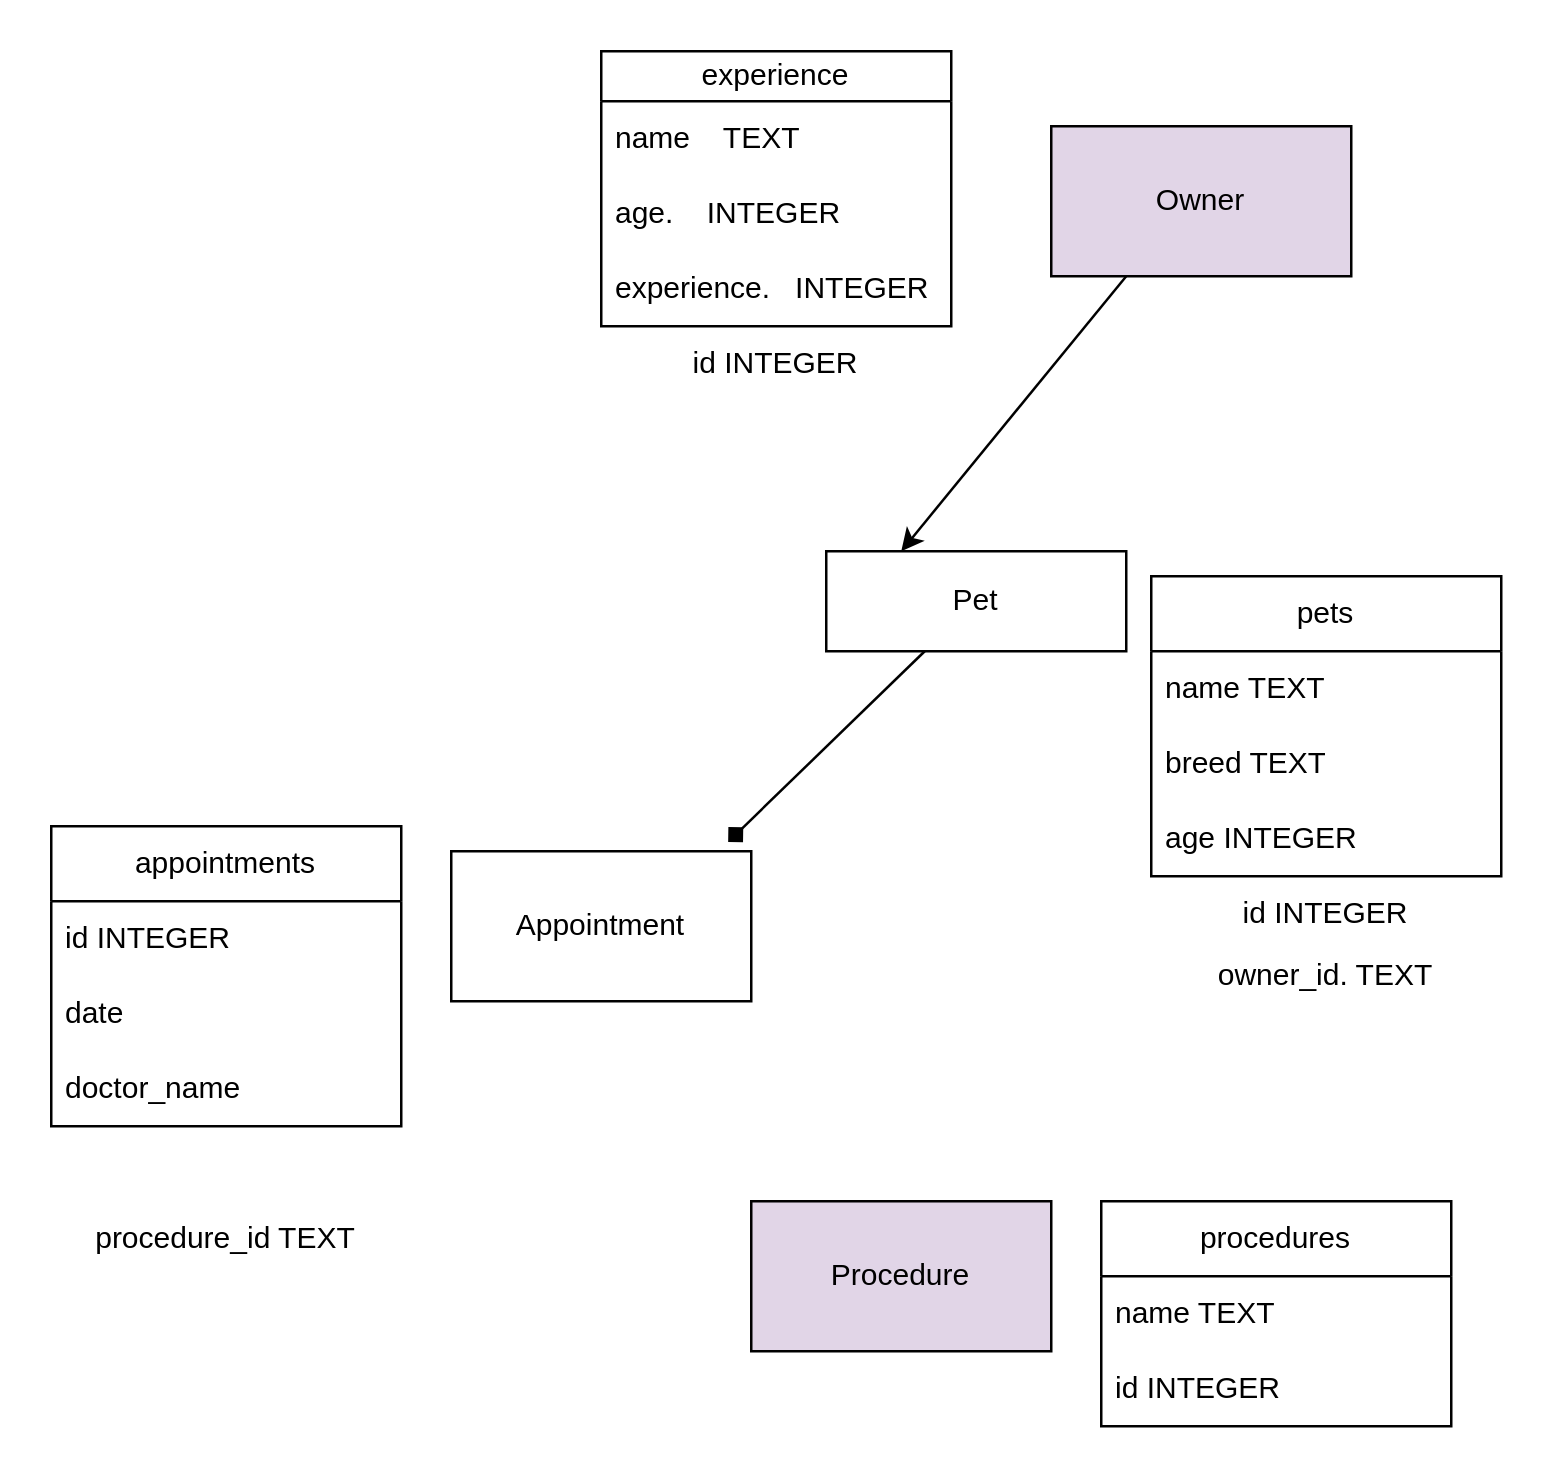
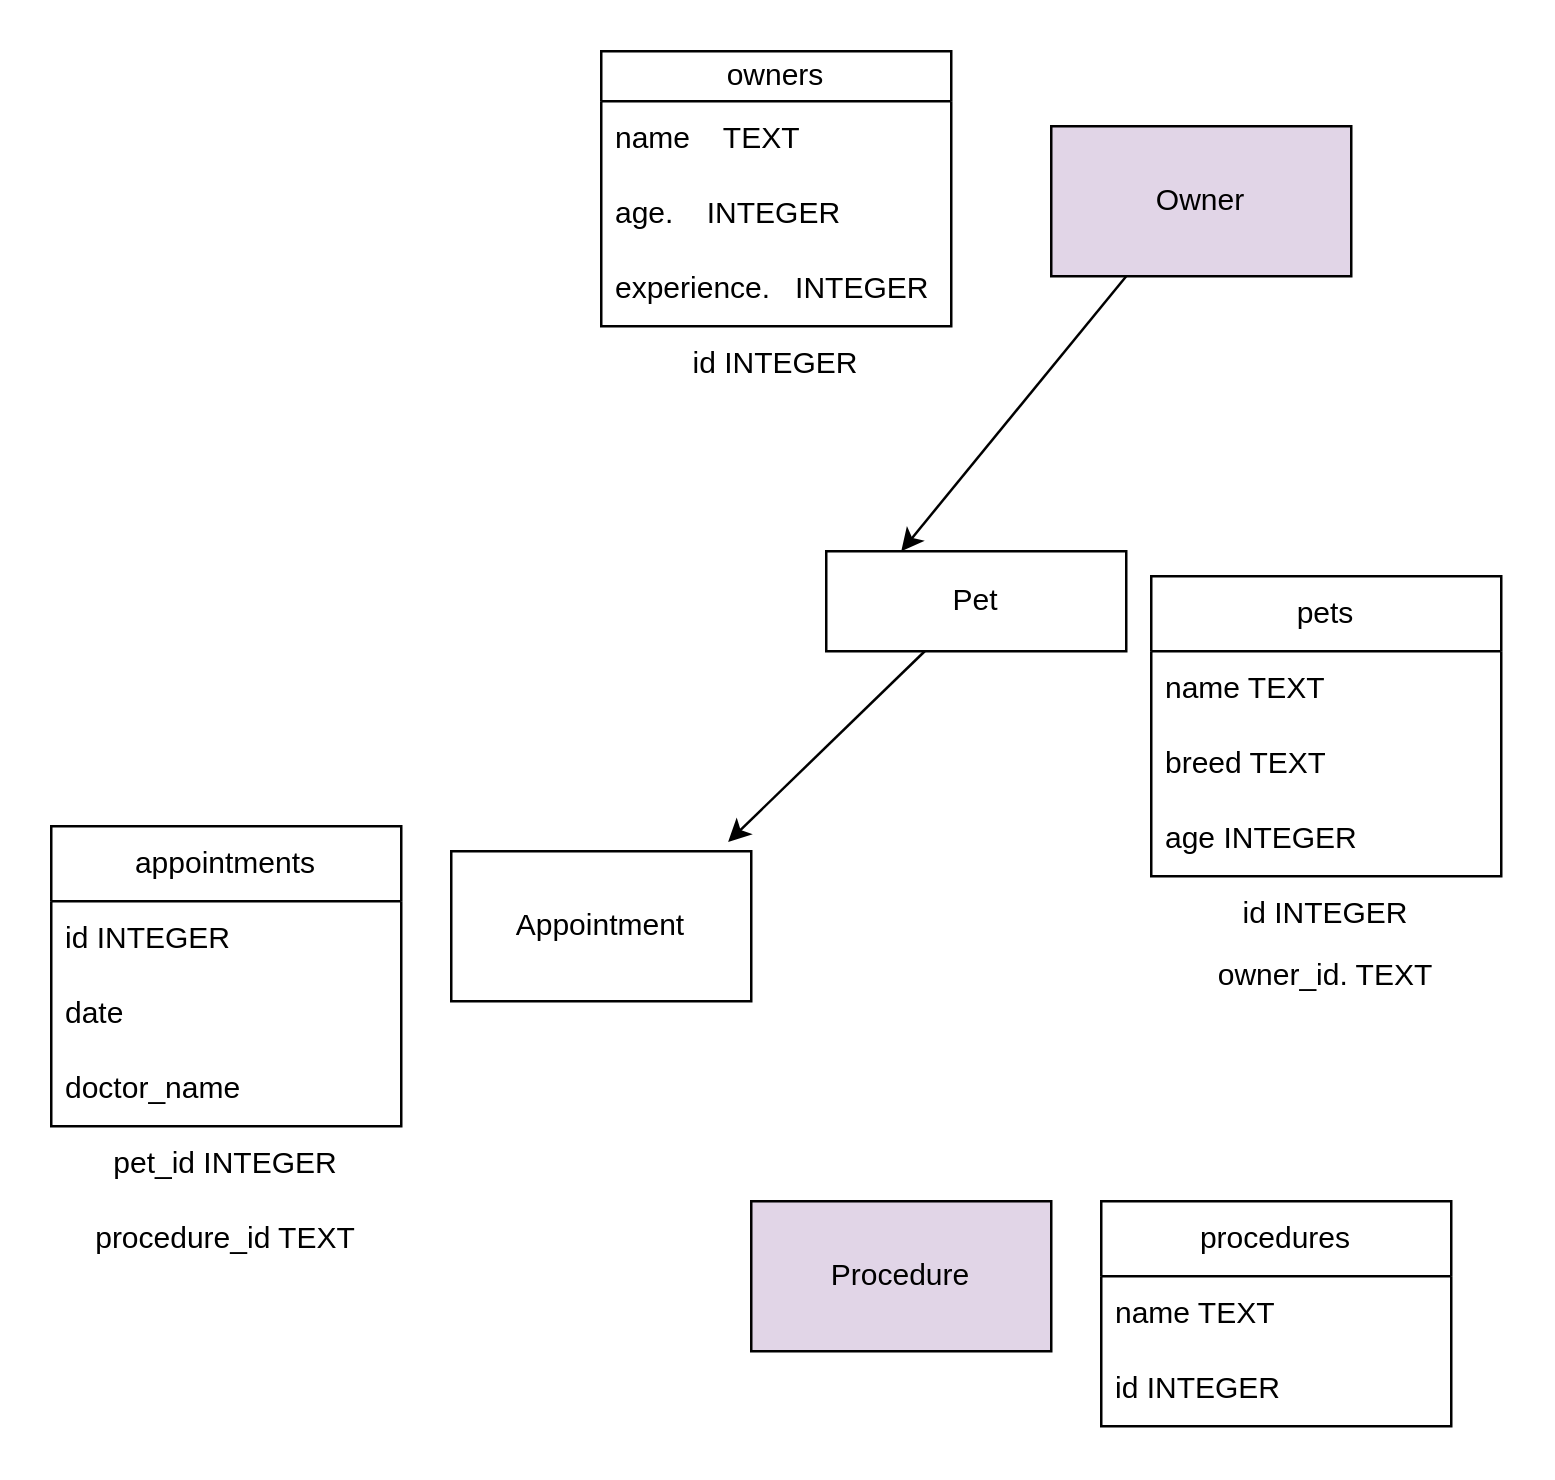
(776, 76) -> (776, 76)
(743, 828) -> (741, 829)
none -> (226, 1164)
